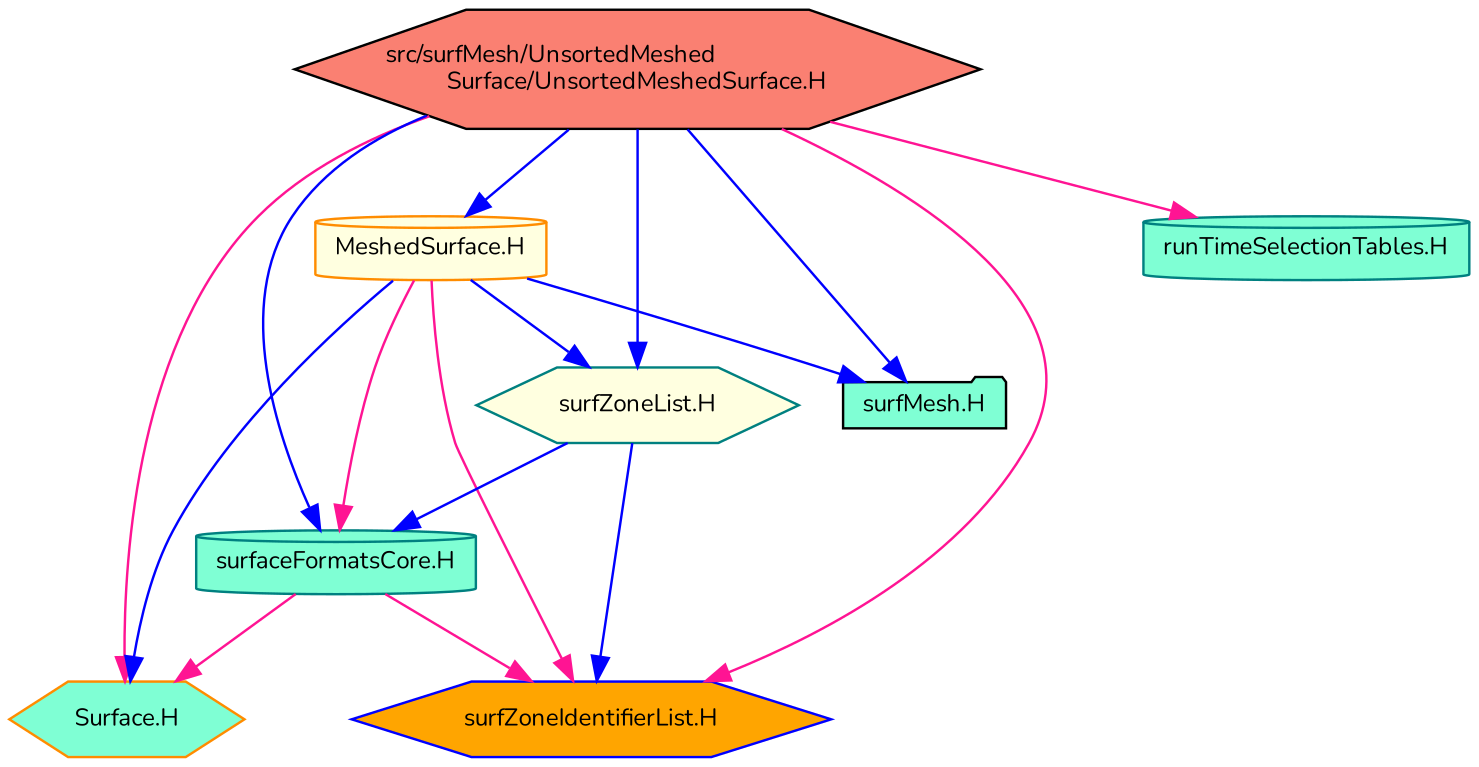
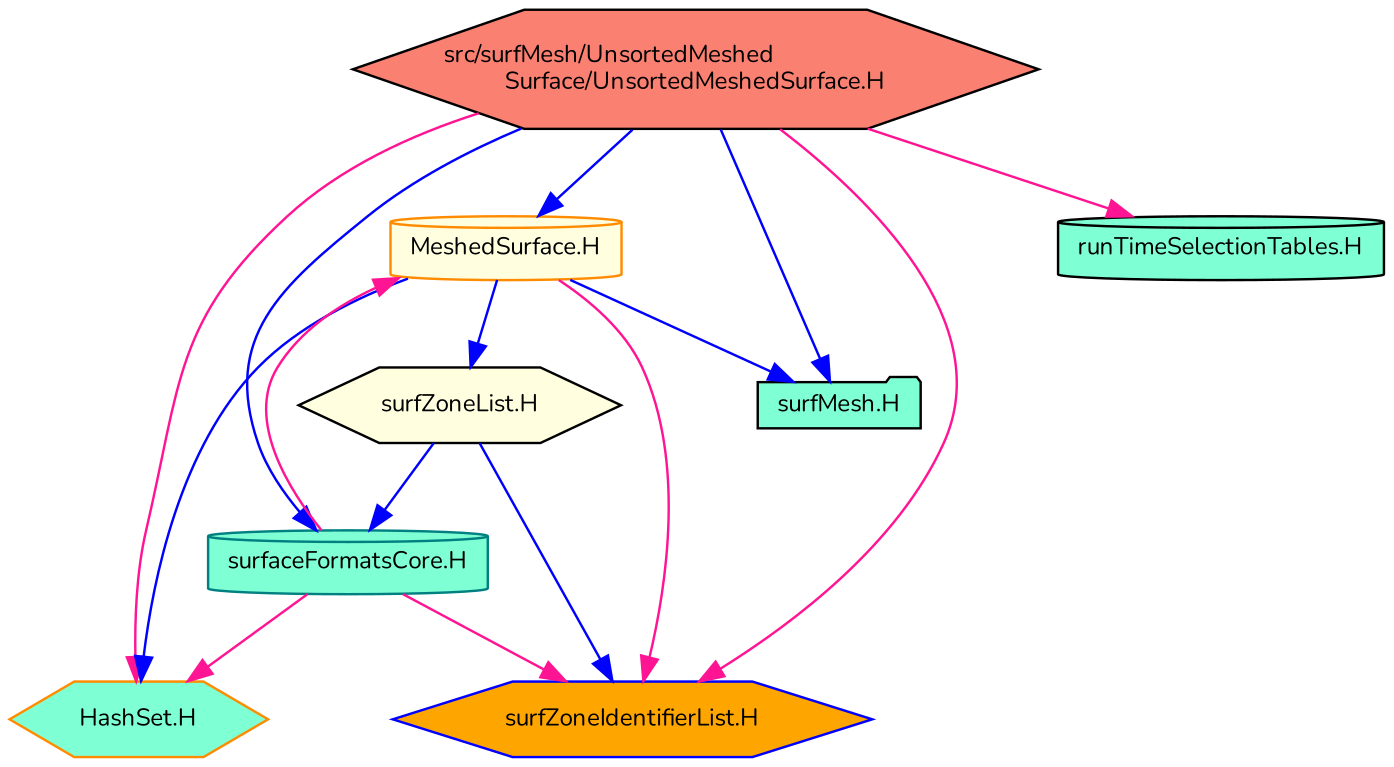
(638, 236) -> none
(1306, 248) -> (1221, 248)
(368, 390) -> (268, 391)
(638, 405) -> (460, 405)
(127, 719) -> (139, 719)
